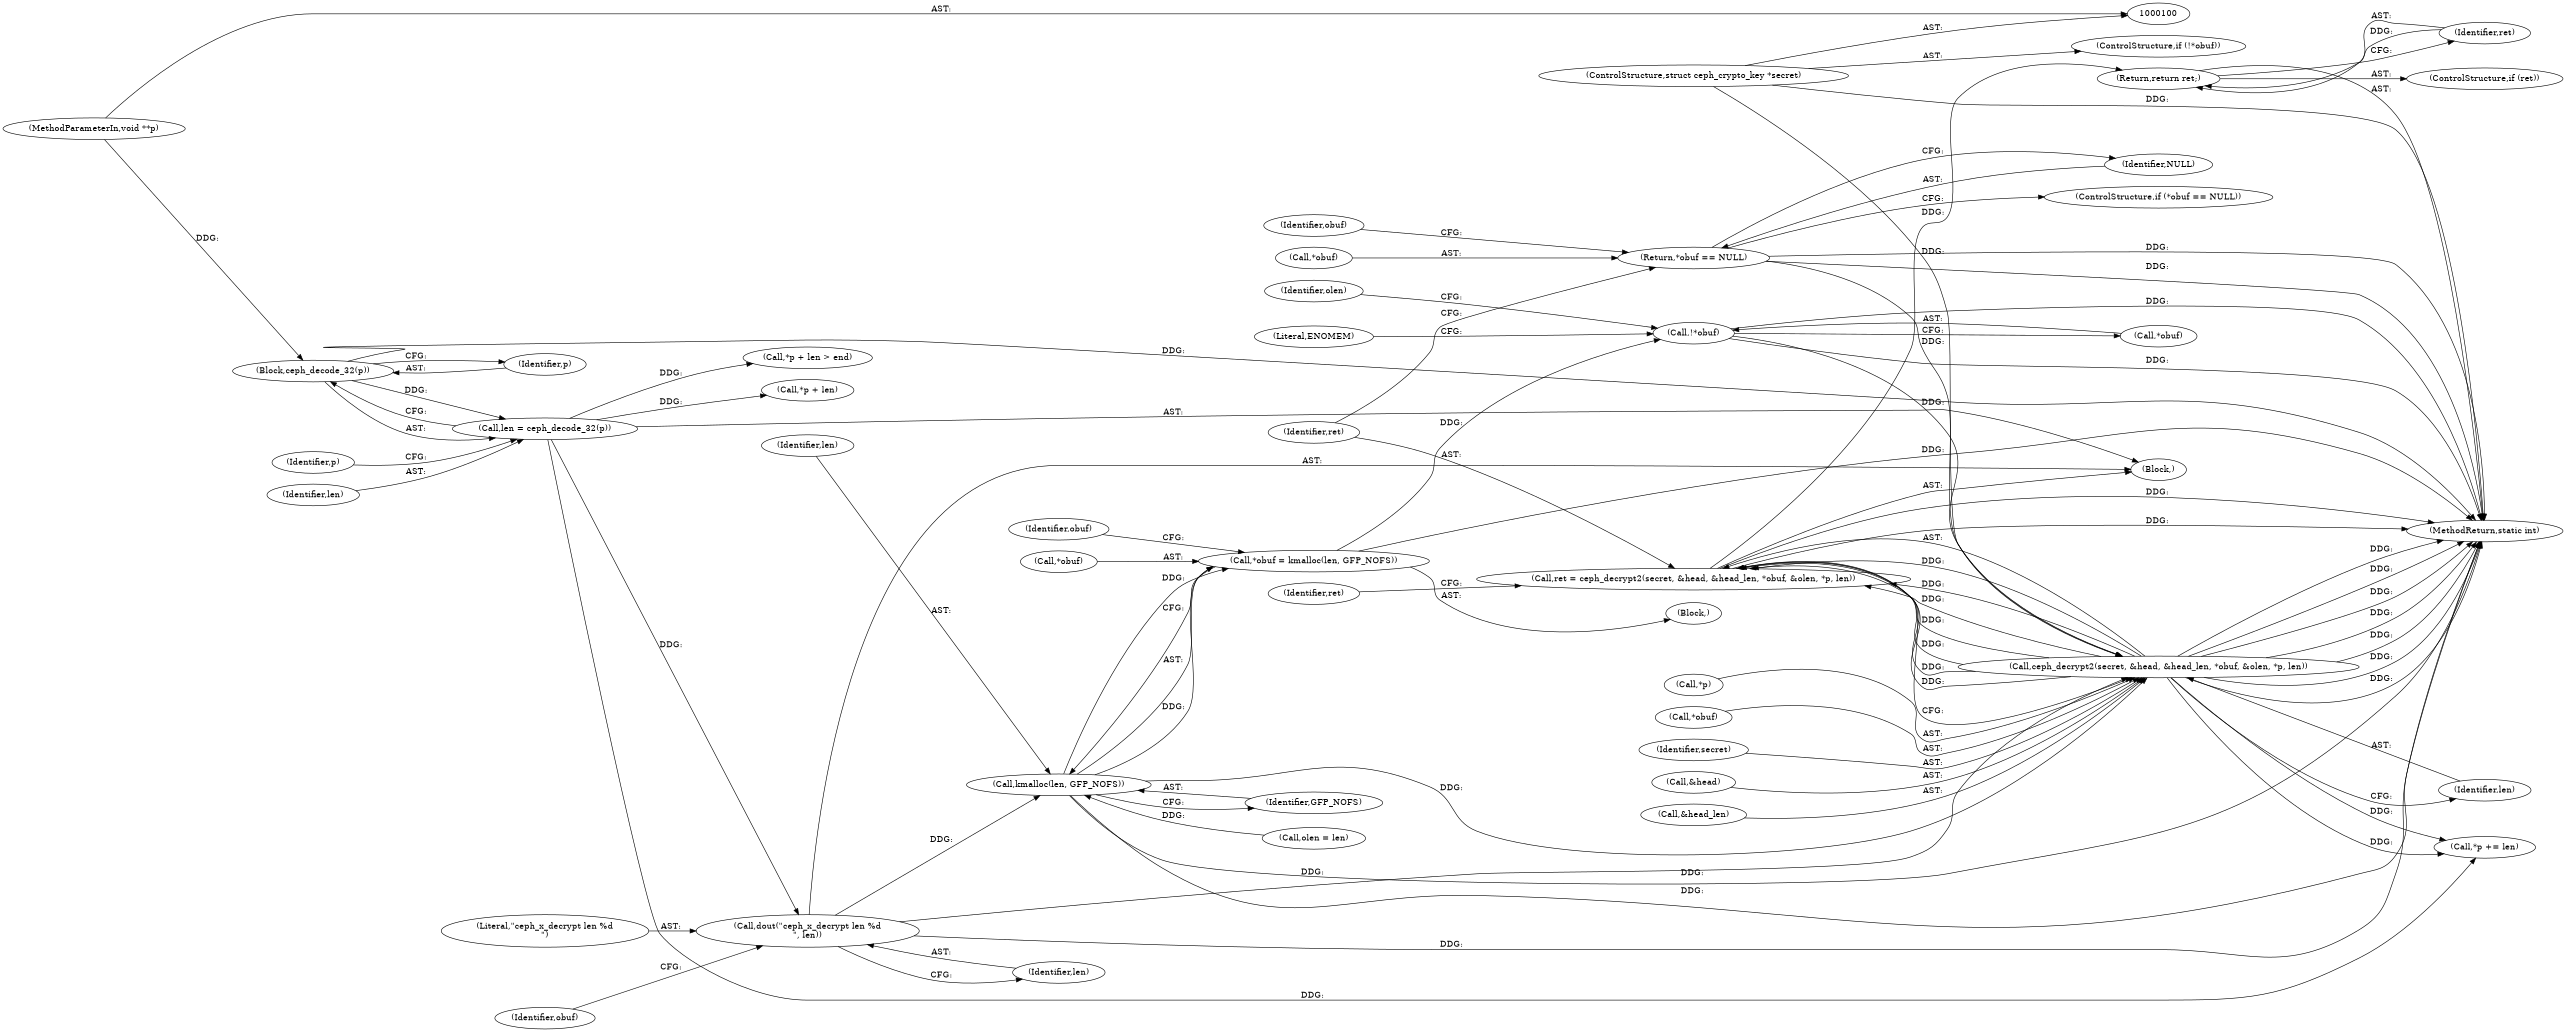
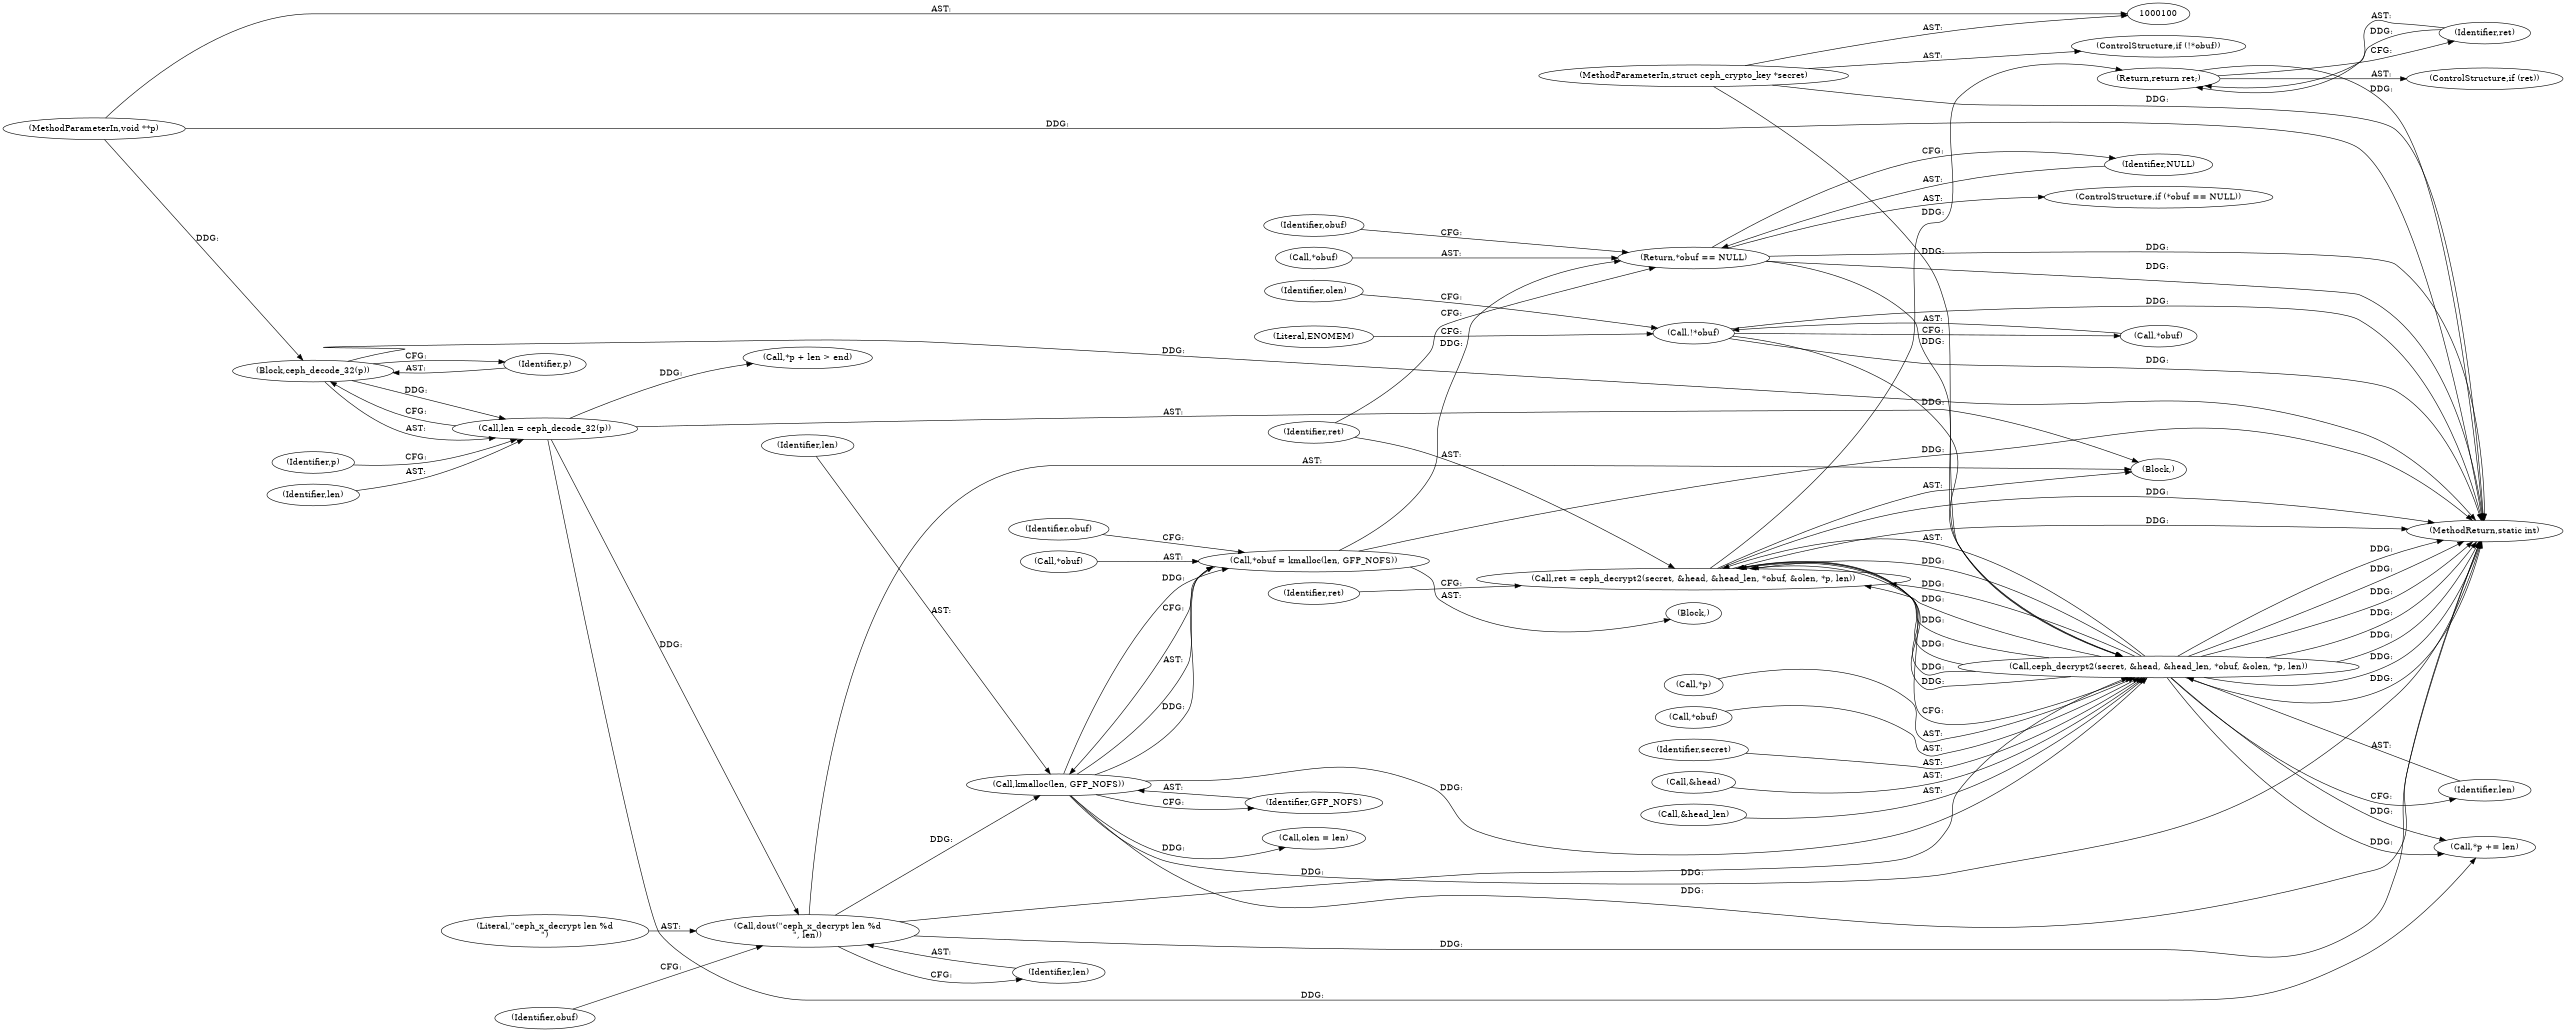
(1694, 76) -> (1694, 76)
(2383, 89) -> (2383, 89)
none -> (1469, 129)
(1934, 199) -> (1934, 199)
(808, 390) -> none
(1475, 418) -> (1453, 380)
(1176, 823) -> (1167, 854)
